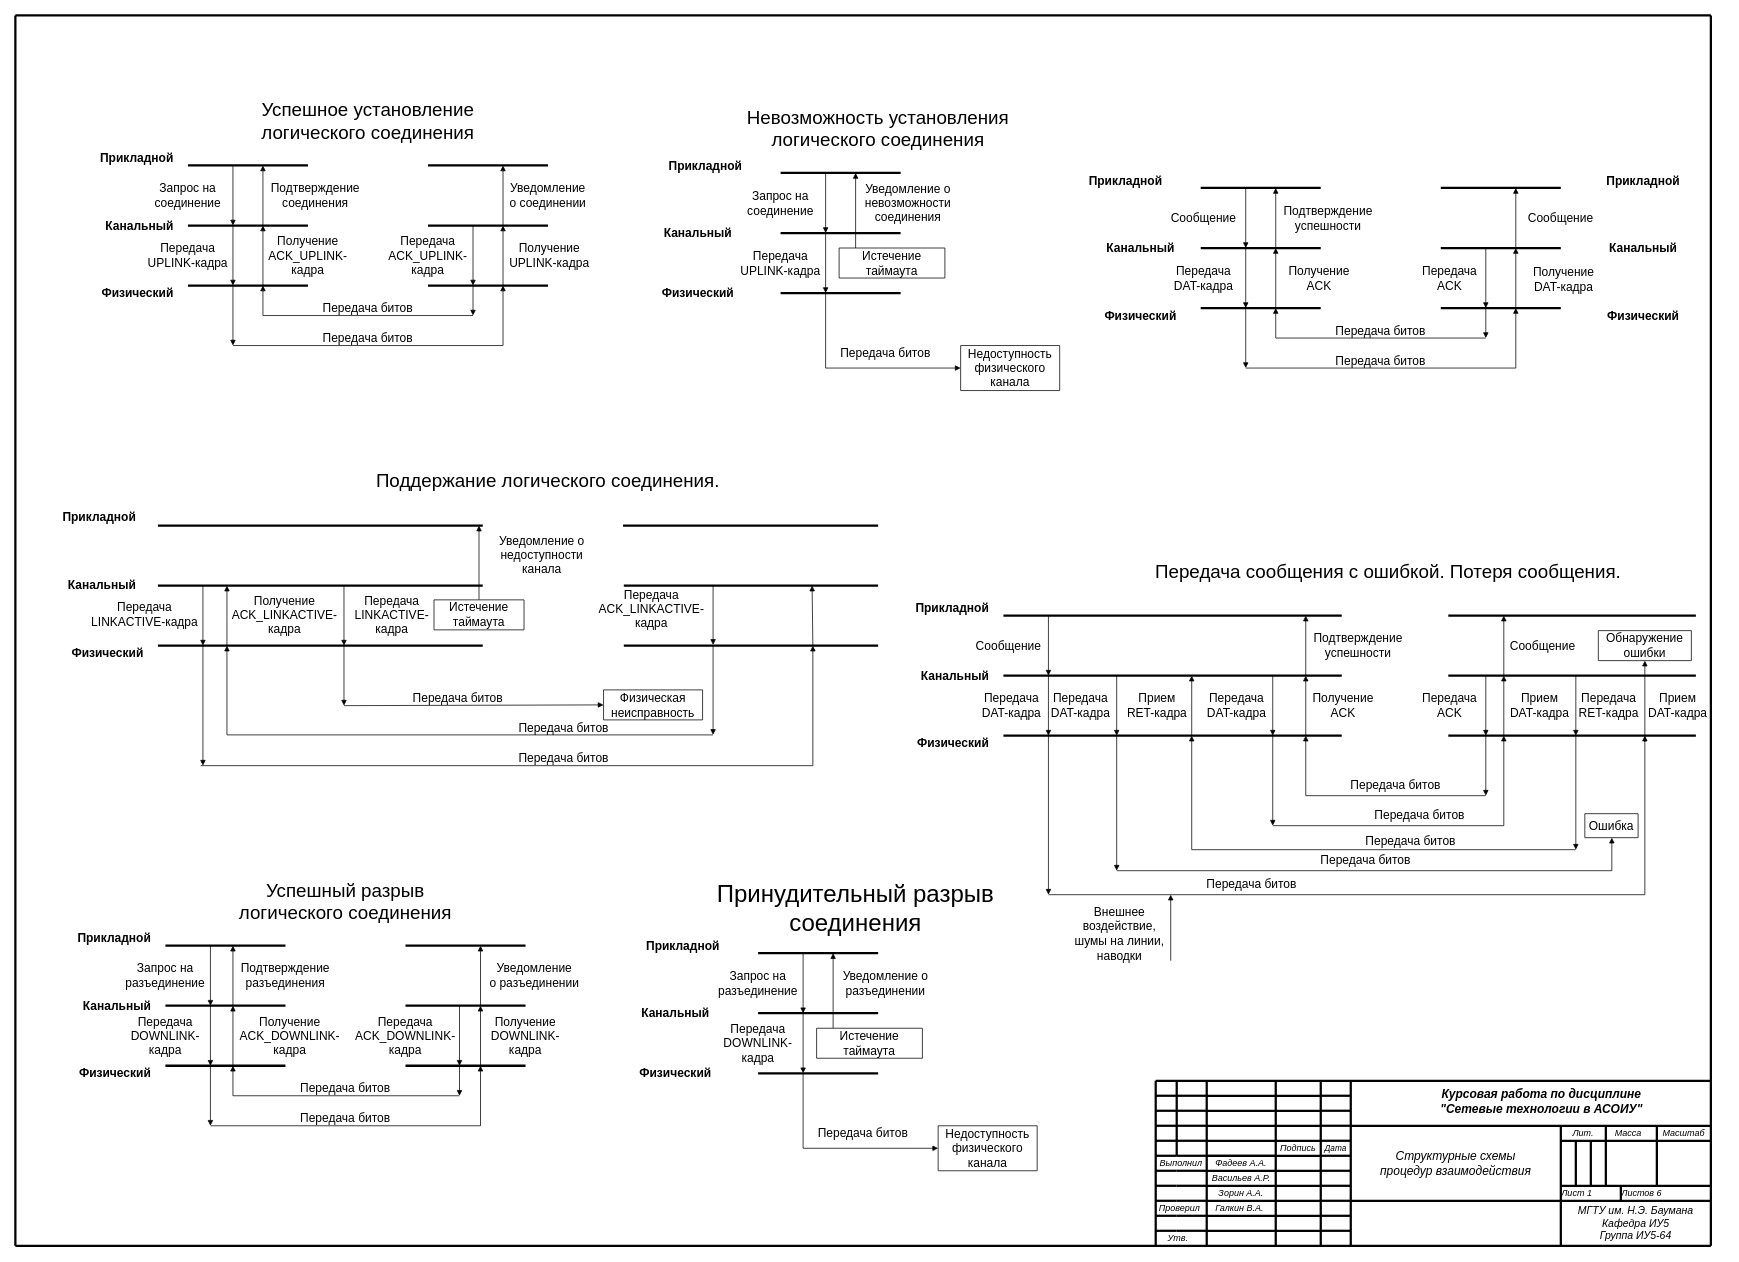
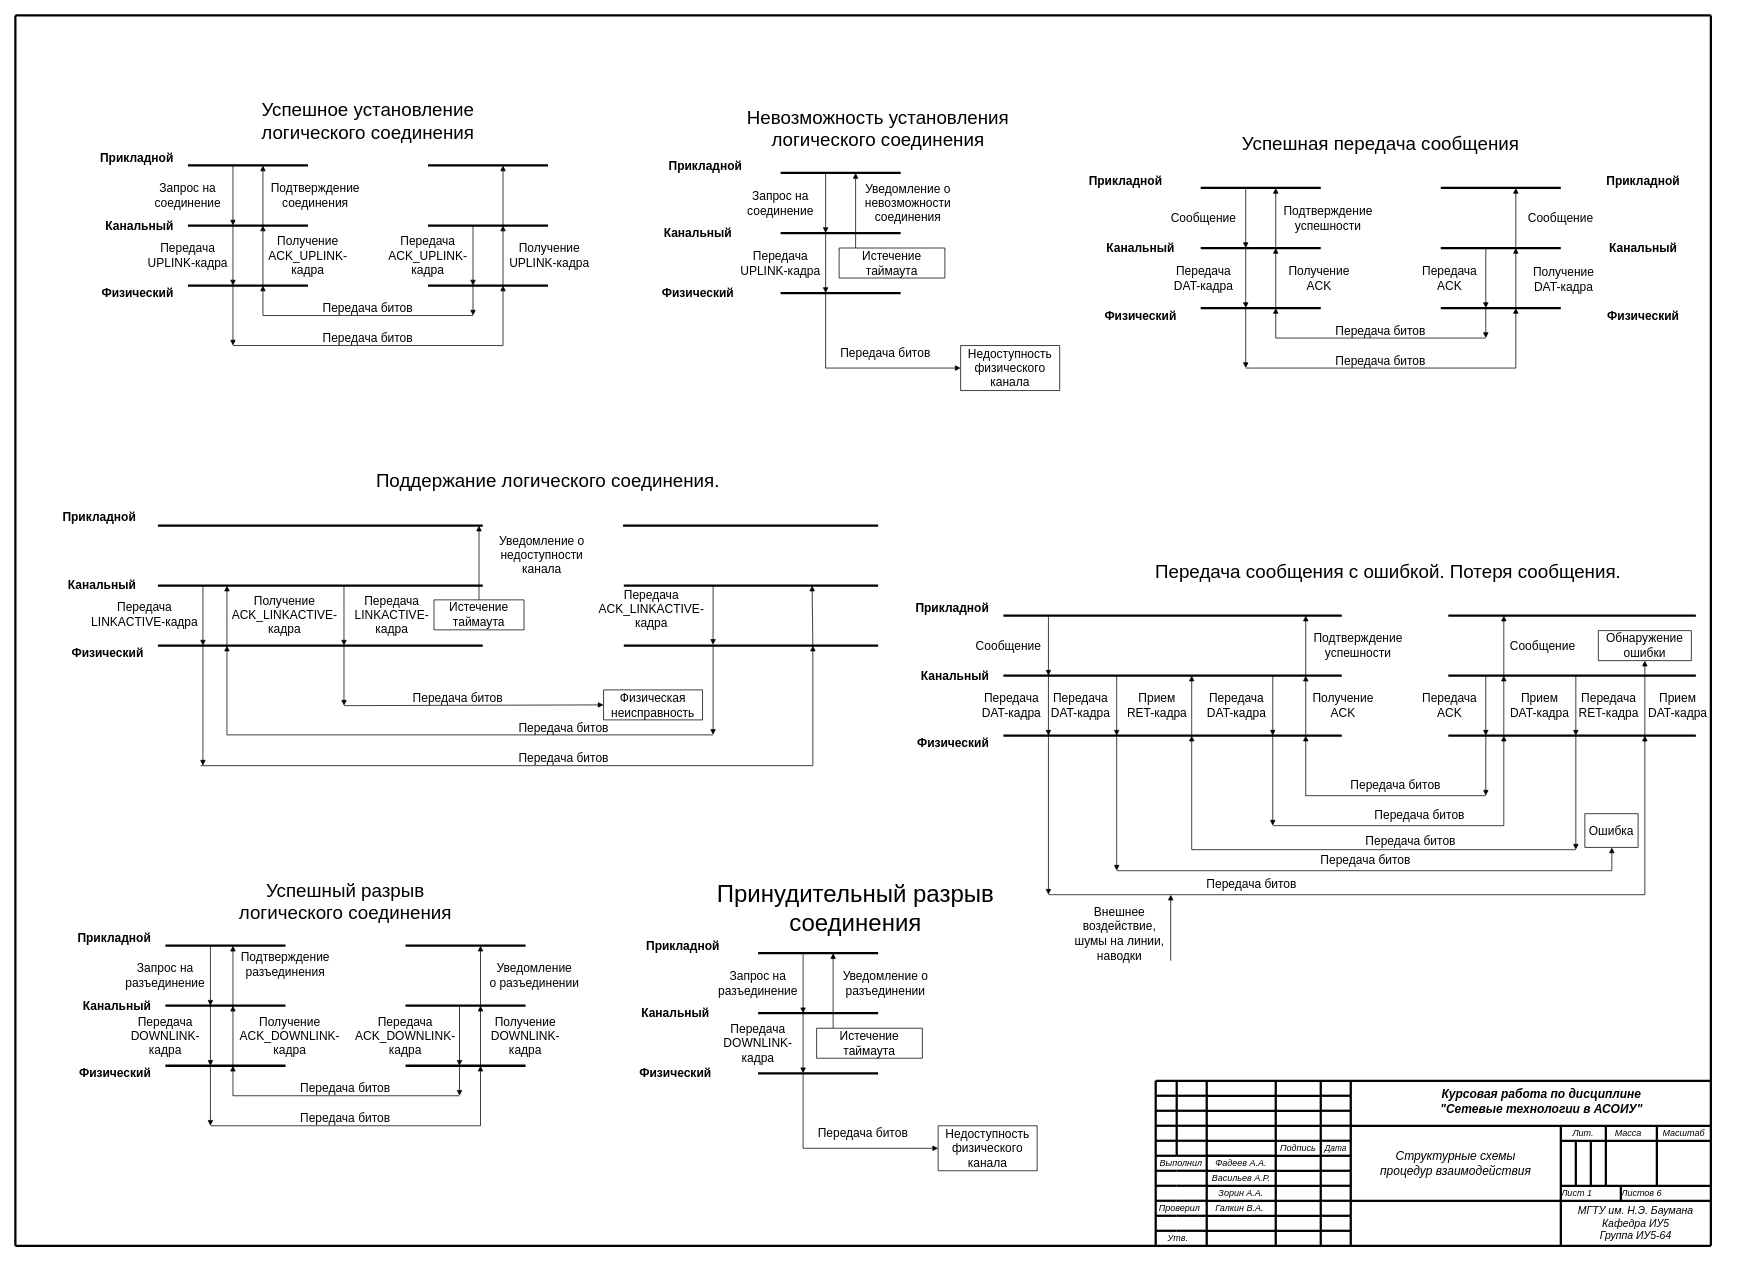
none -> (1380, 143)
(548, 195) -> none
(1611, 825) -> (1611, 830)
(285, 975) -> (285, 964)
